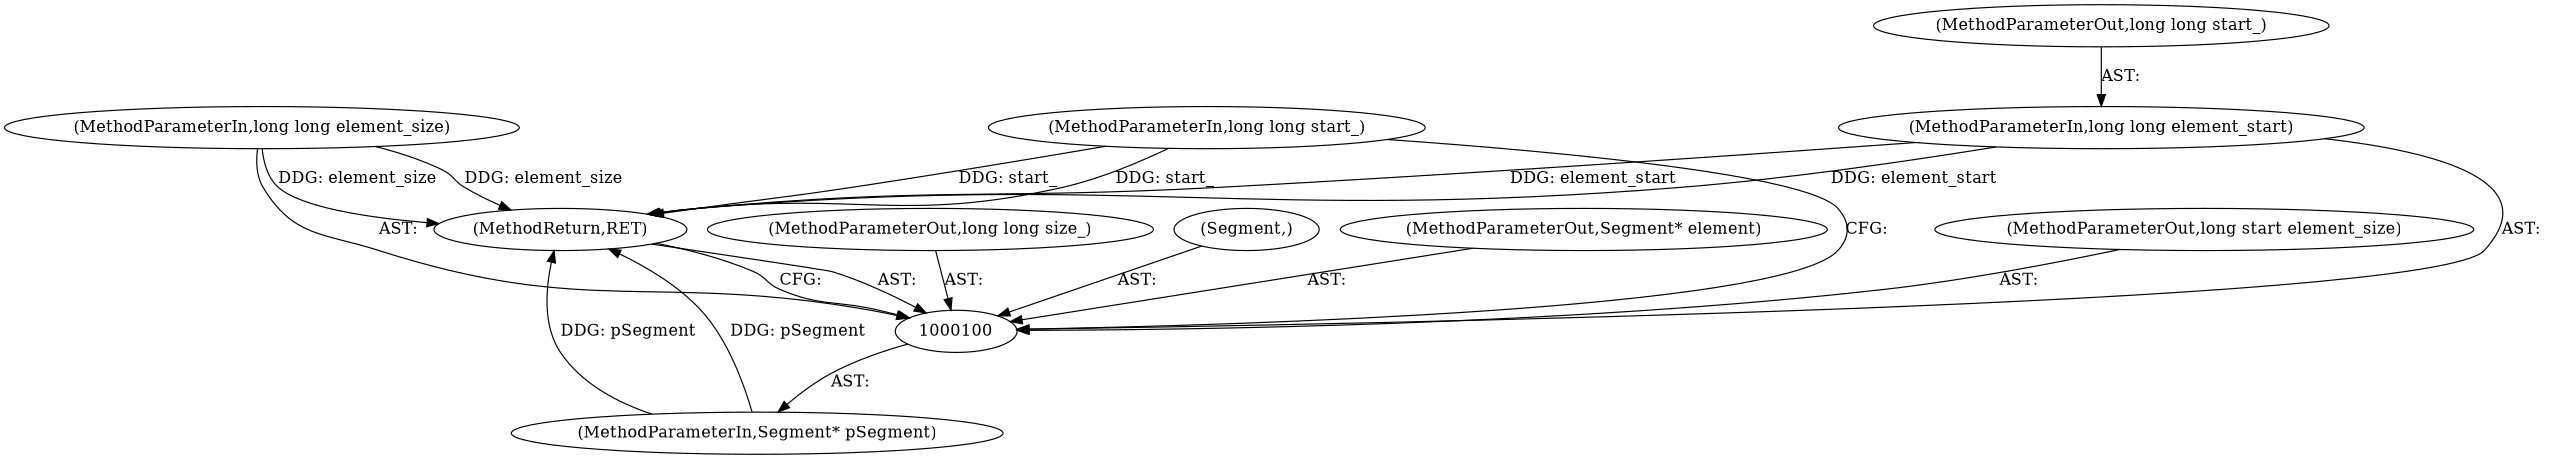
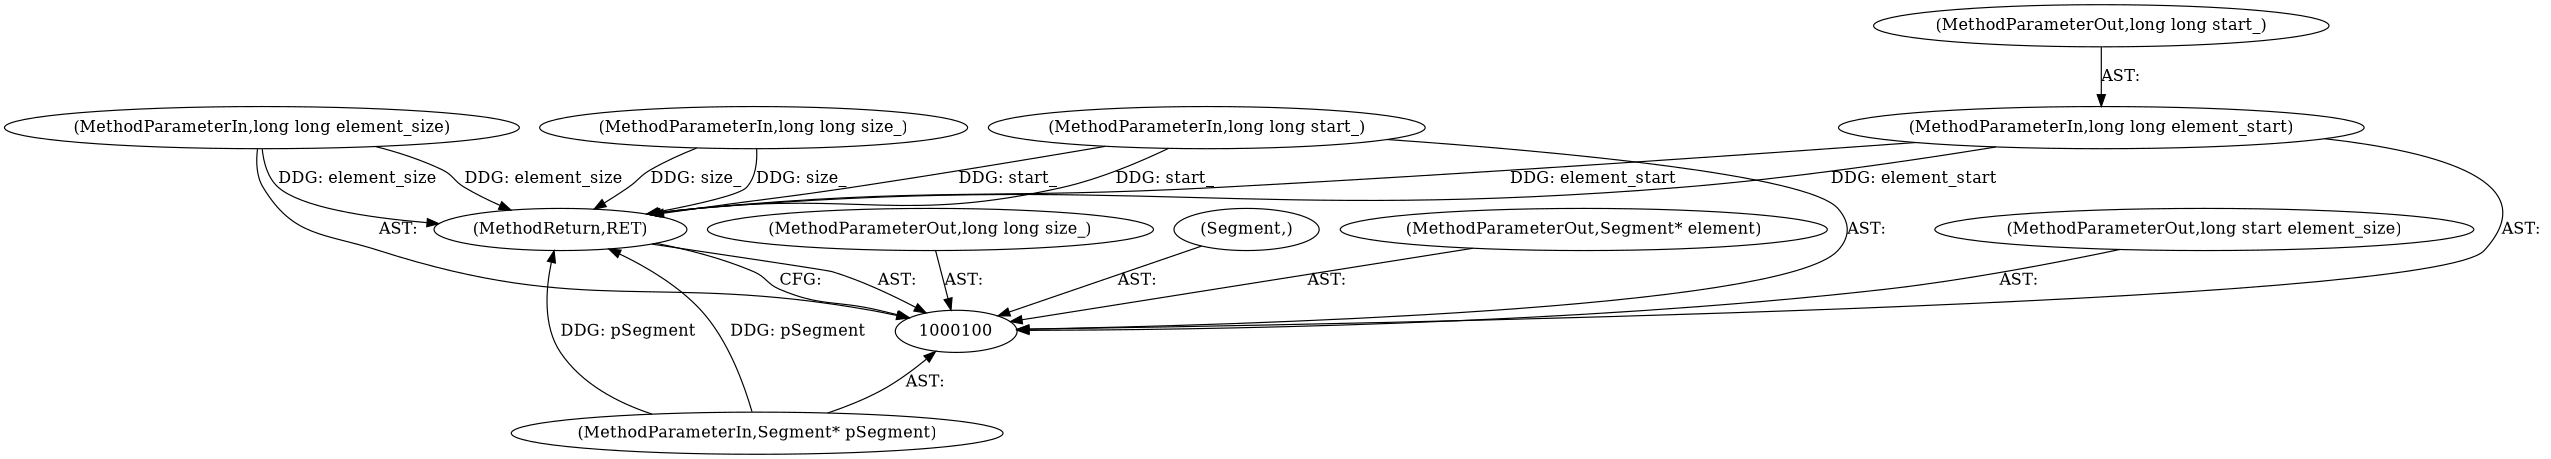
none -> (754, 128)
(1869, 229) -> (1869, 229)
(844, 367) -> (880, 391)
